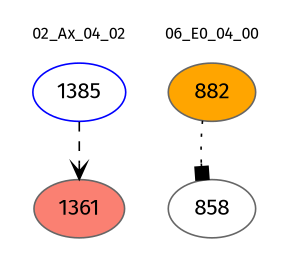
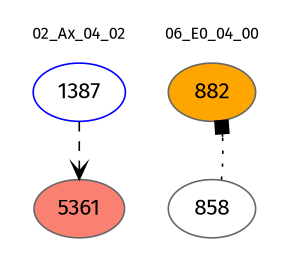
(79, 92) -> (79, 92)
(201, 142) -> (223, 158)
(79, 209) -> (79, 209)
